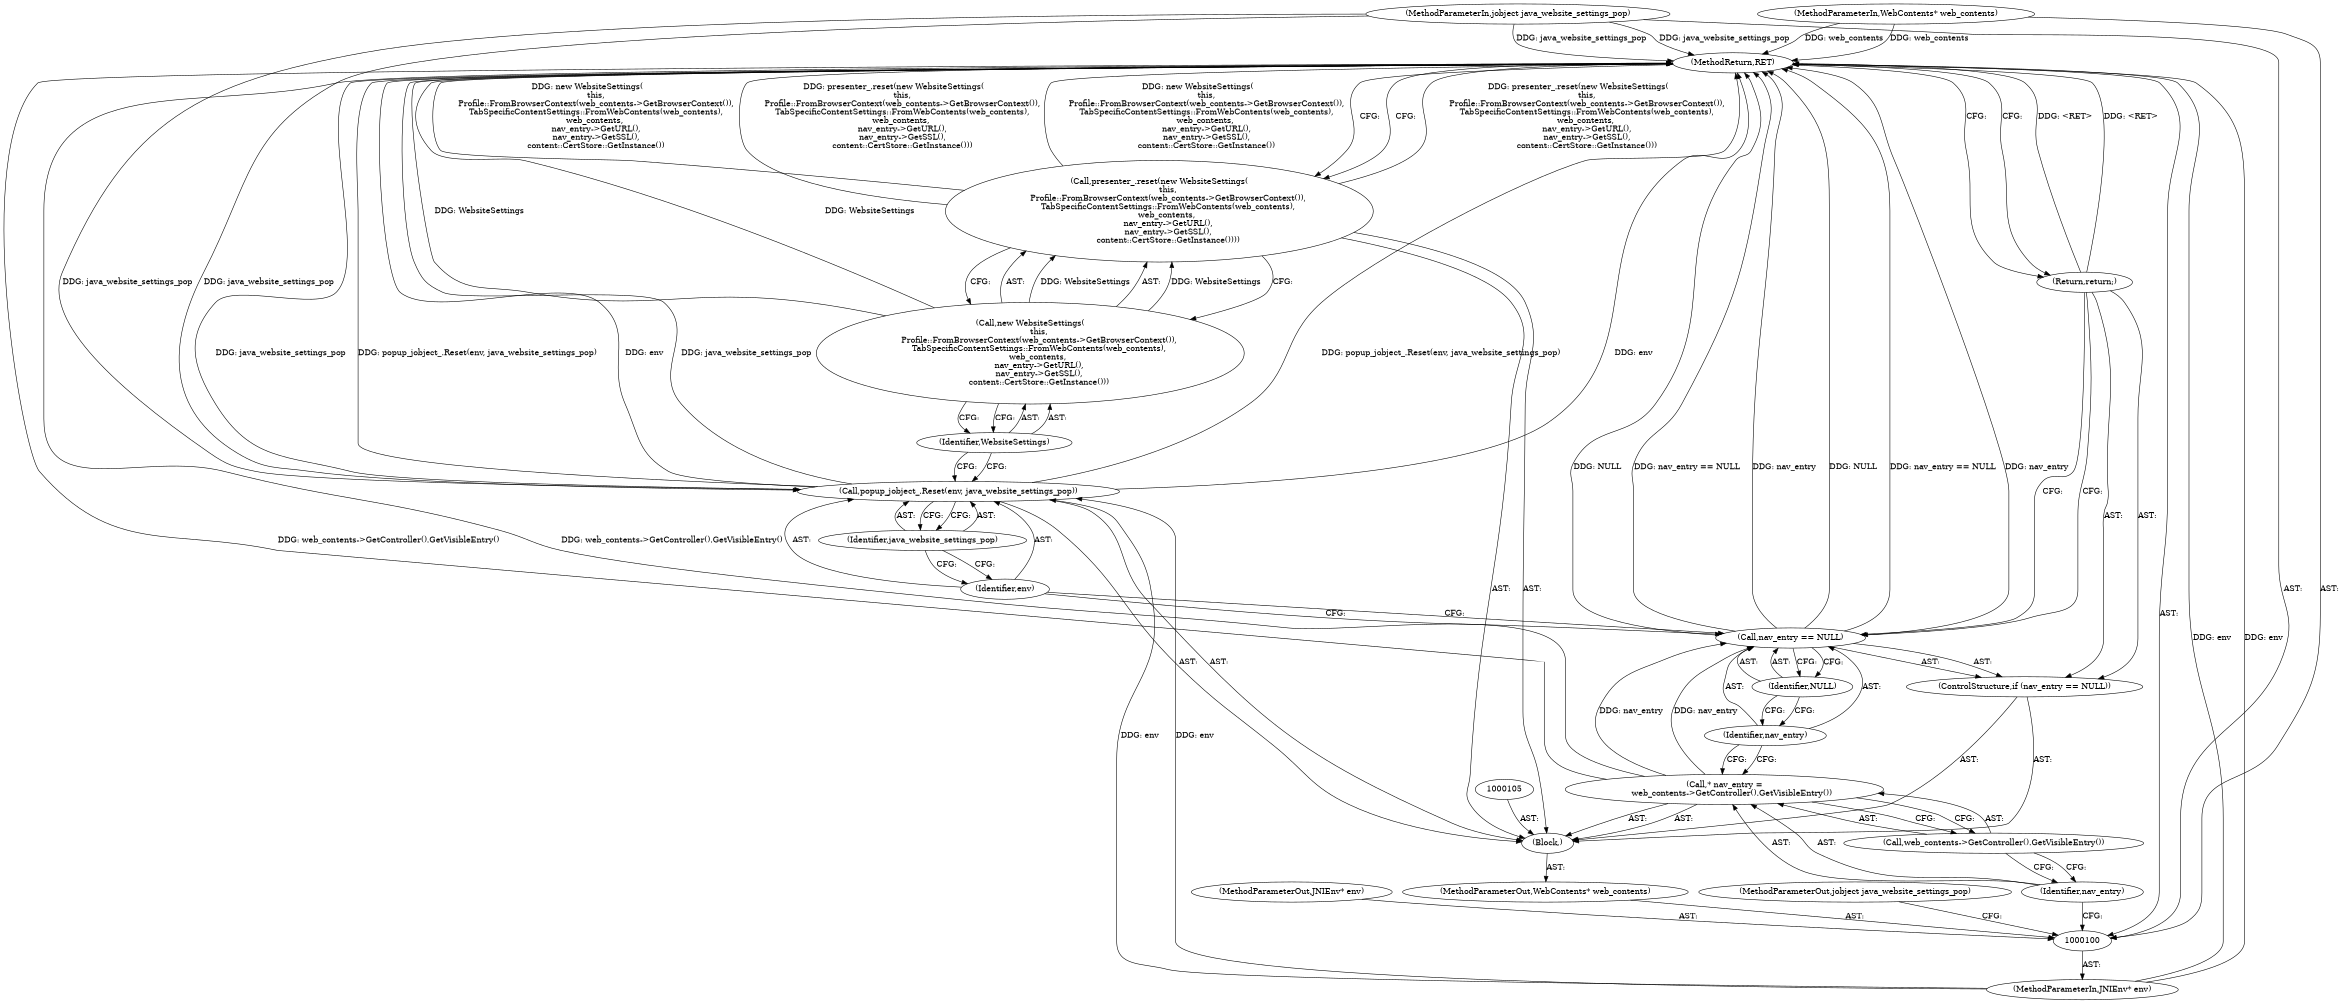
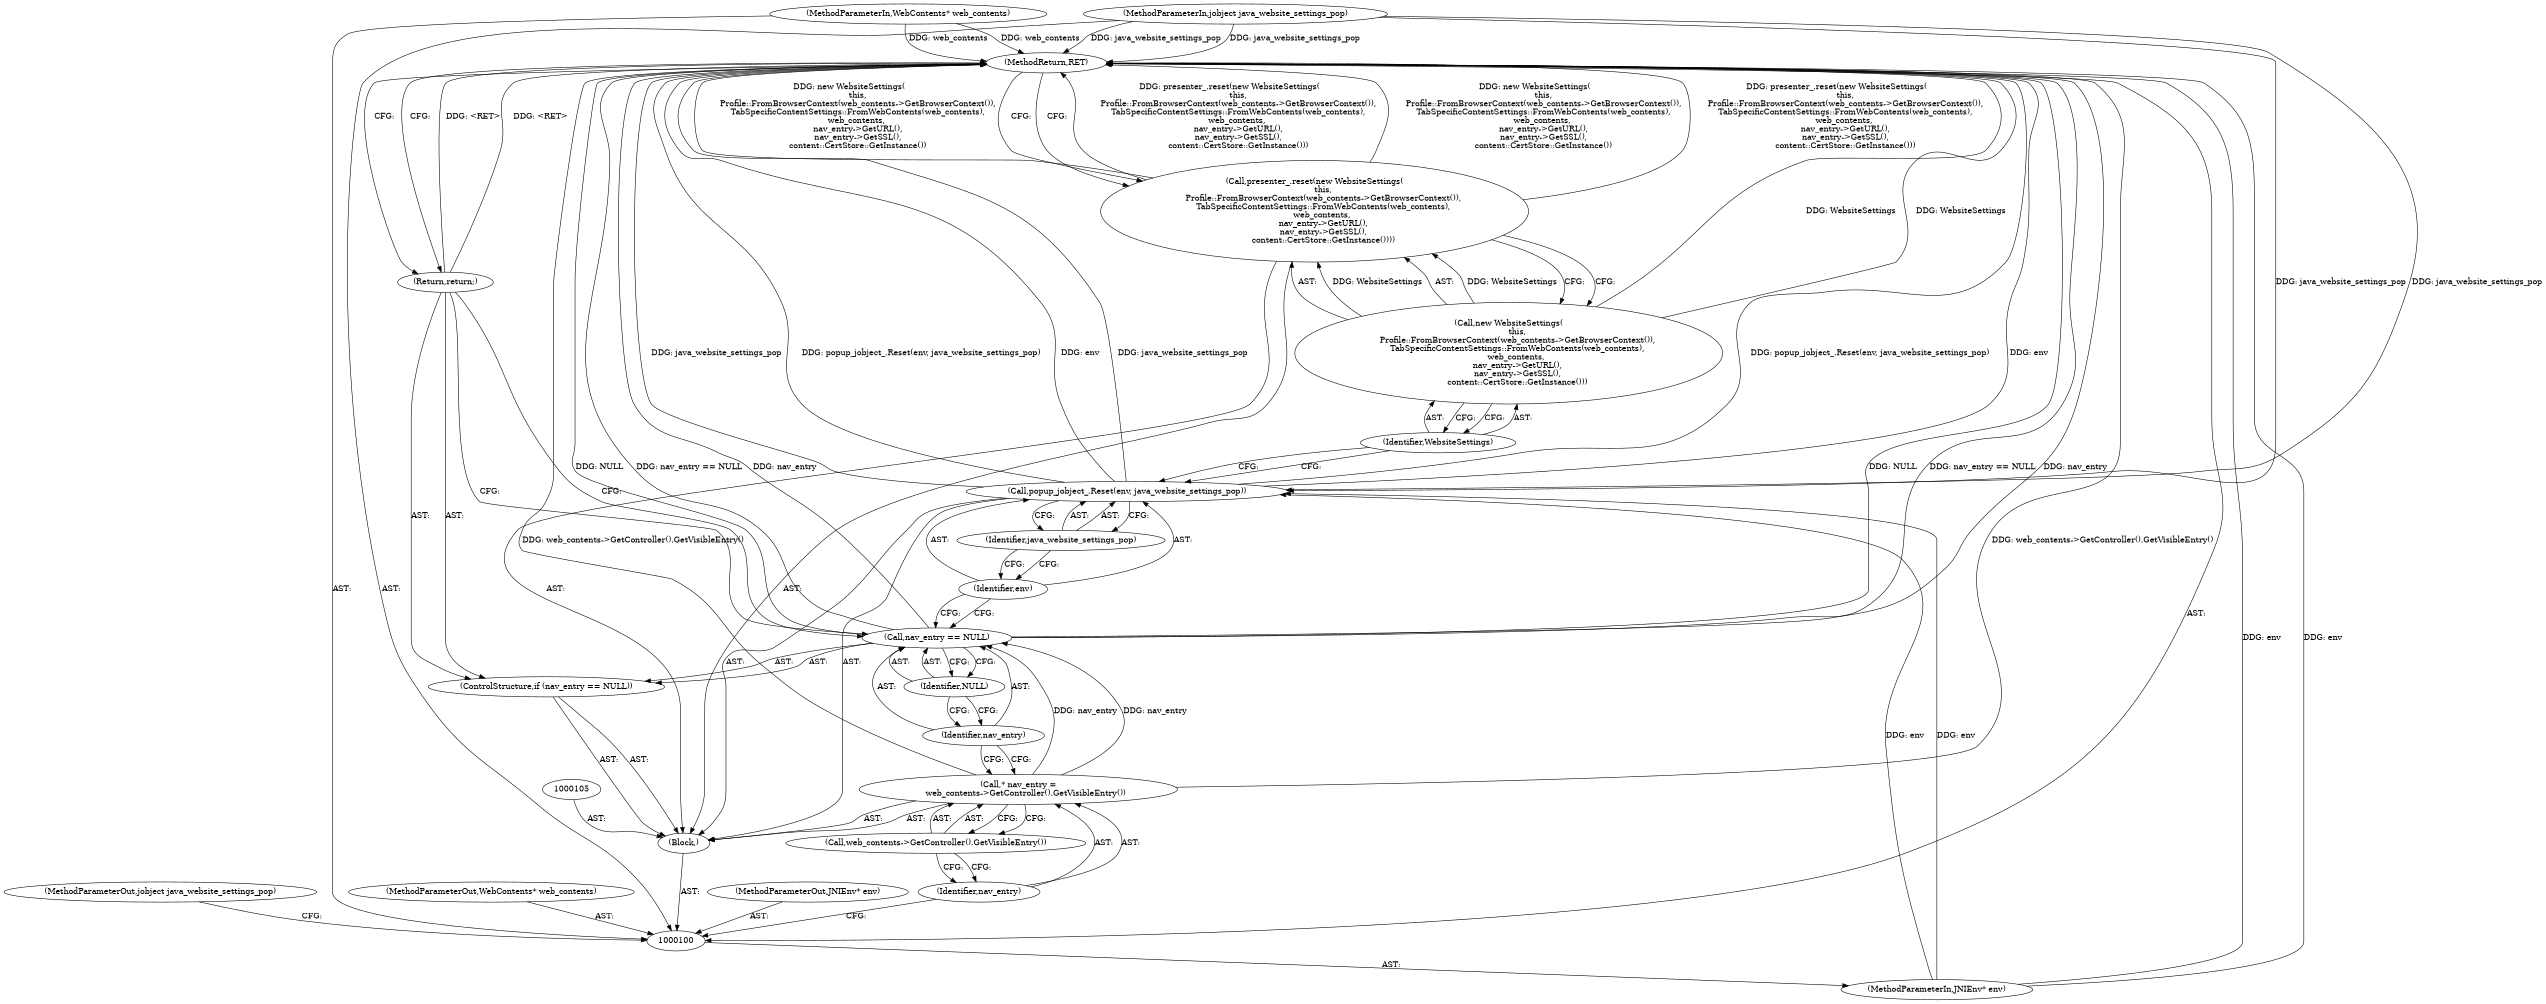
(1547, 865) -> (680, 889)
